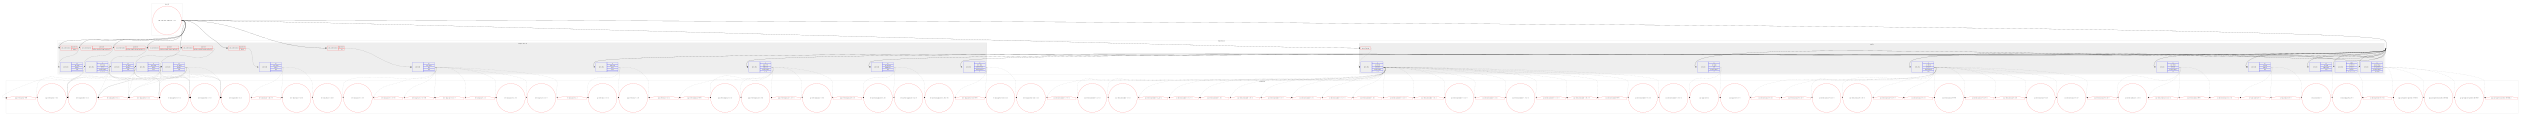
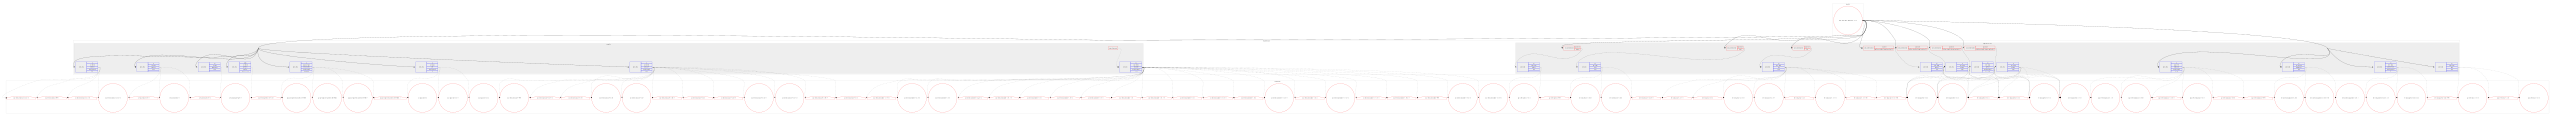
(770, 34) -> none
none -> (484, 98)
